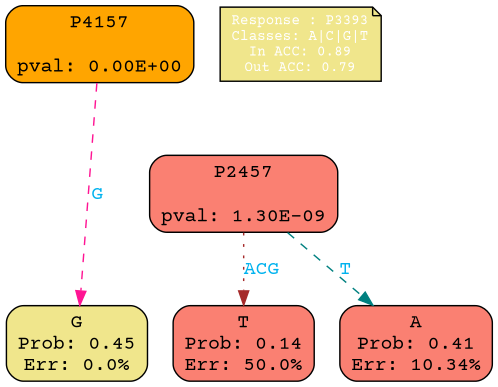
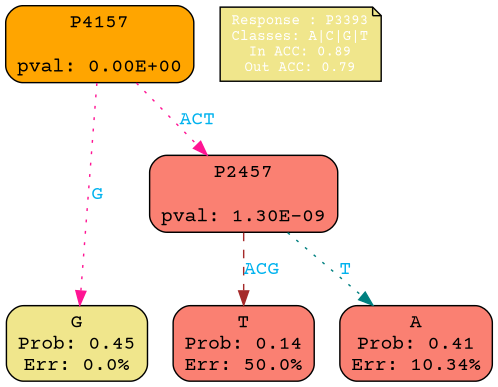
none -> (166, 114)
(89, 187) -> (89, 187)
(244, 262) -> (244, 262)
(325, 264) -> (325, 264)
